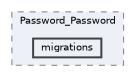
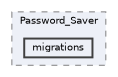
(68, 21) -> (59, 21)
